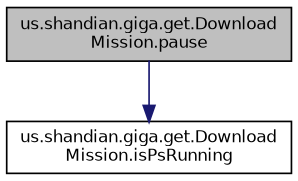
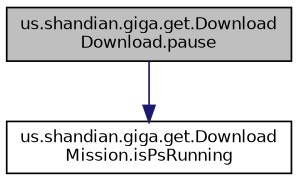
(149, 34) -> (149, 34)
